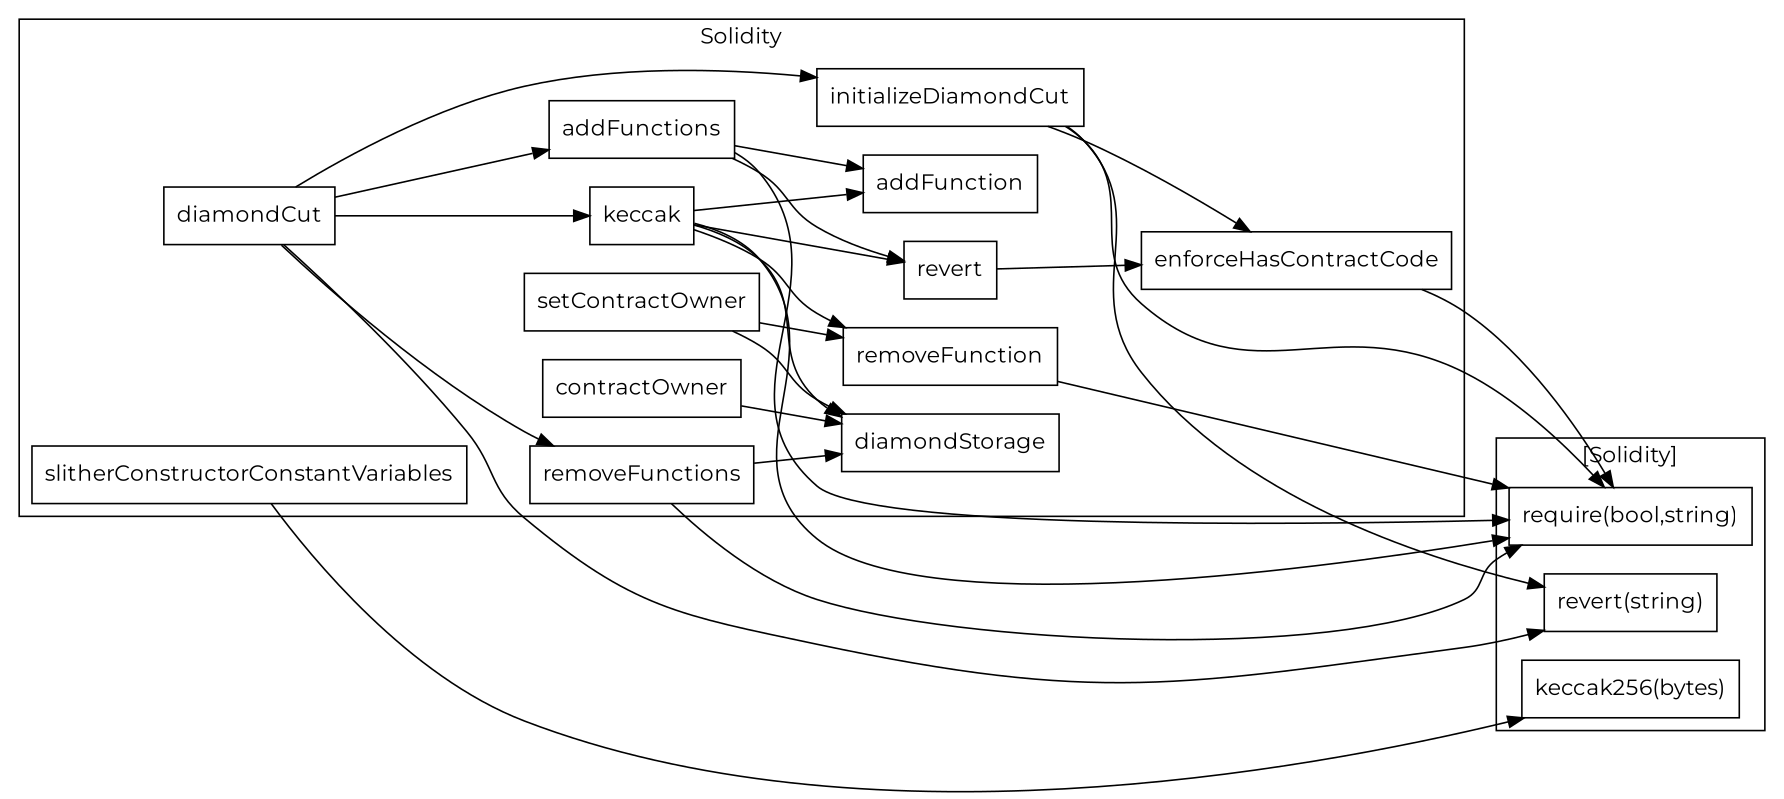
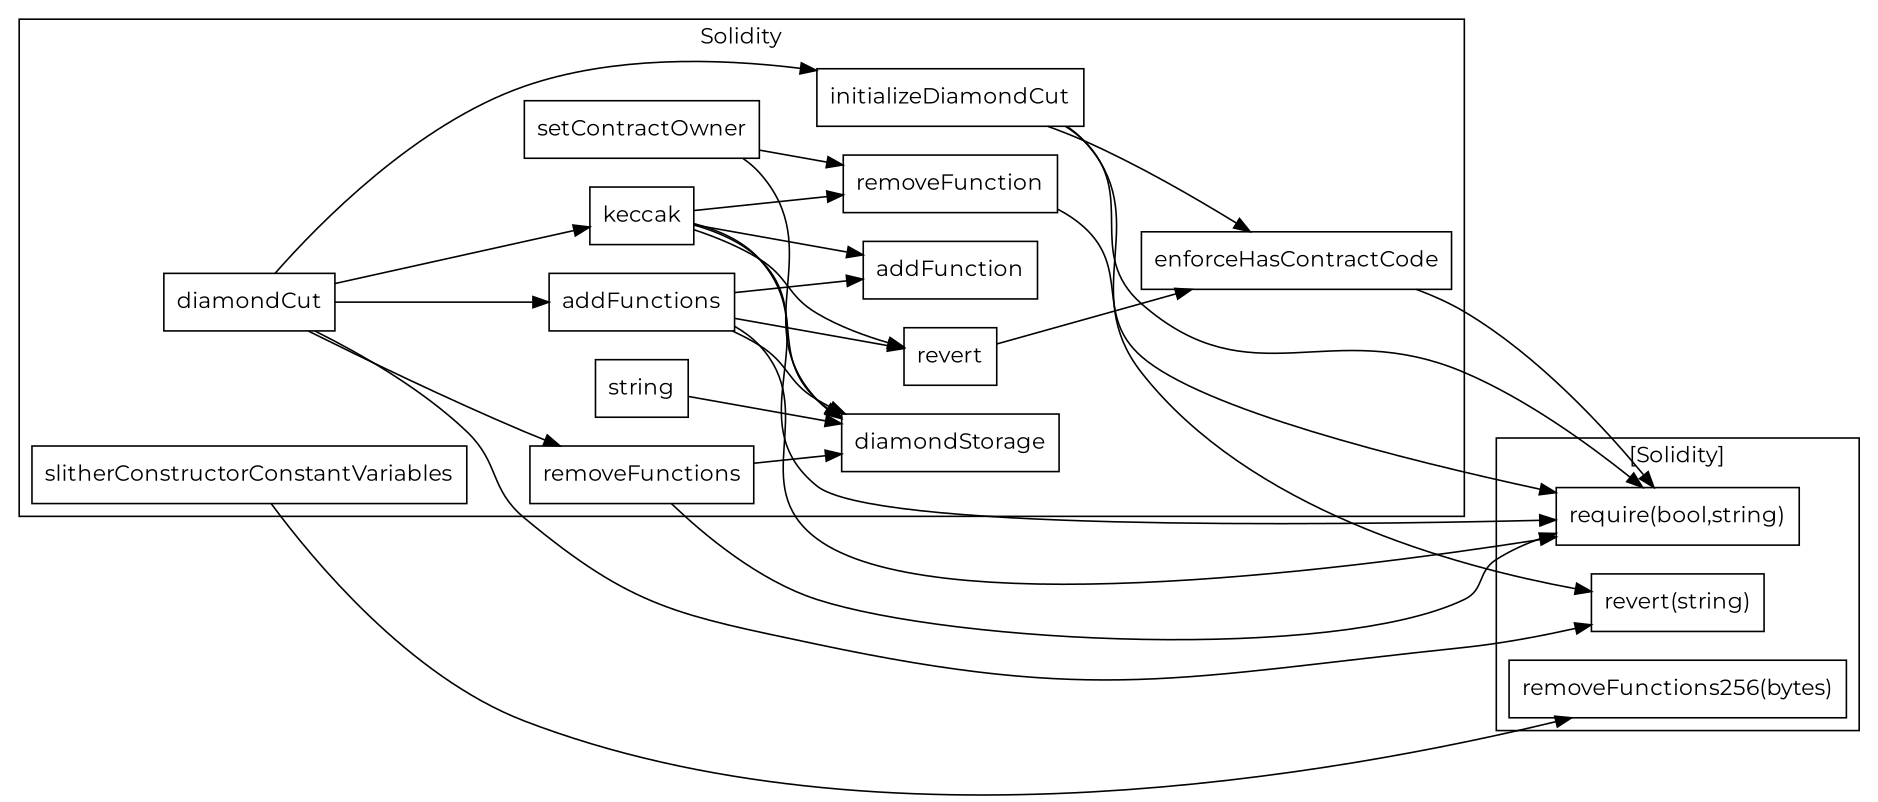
none -> (783, 367)
(642, 388) -> (642, 388)
(1631, 689) -> (1678, 689)
